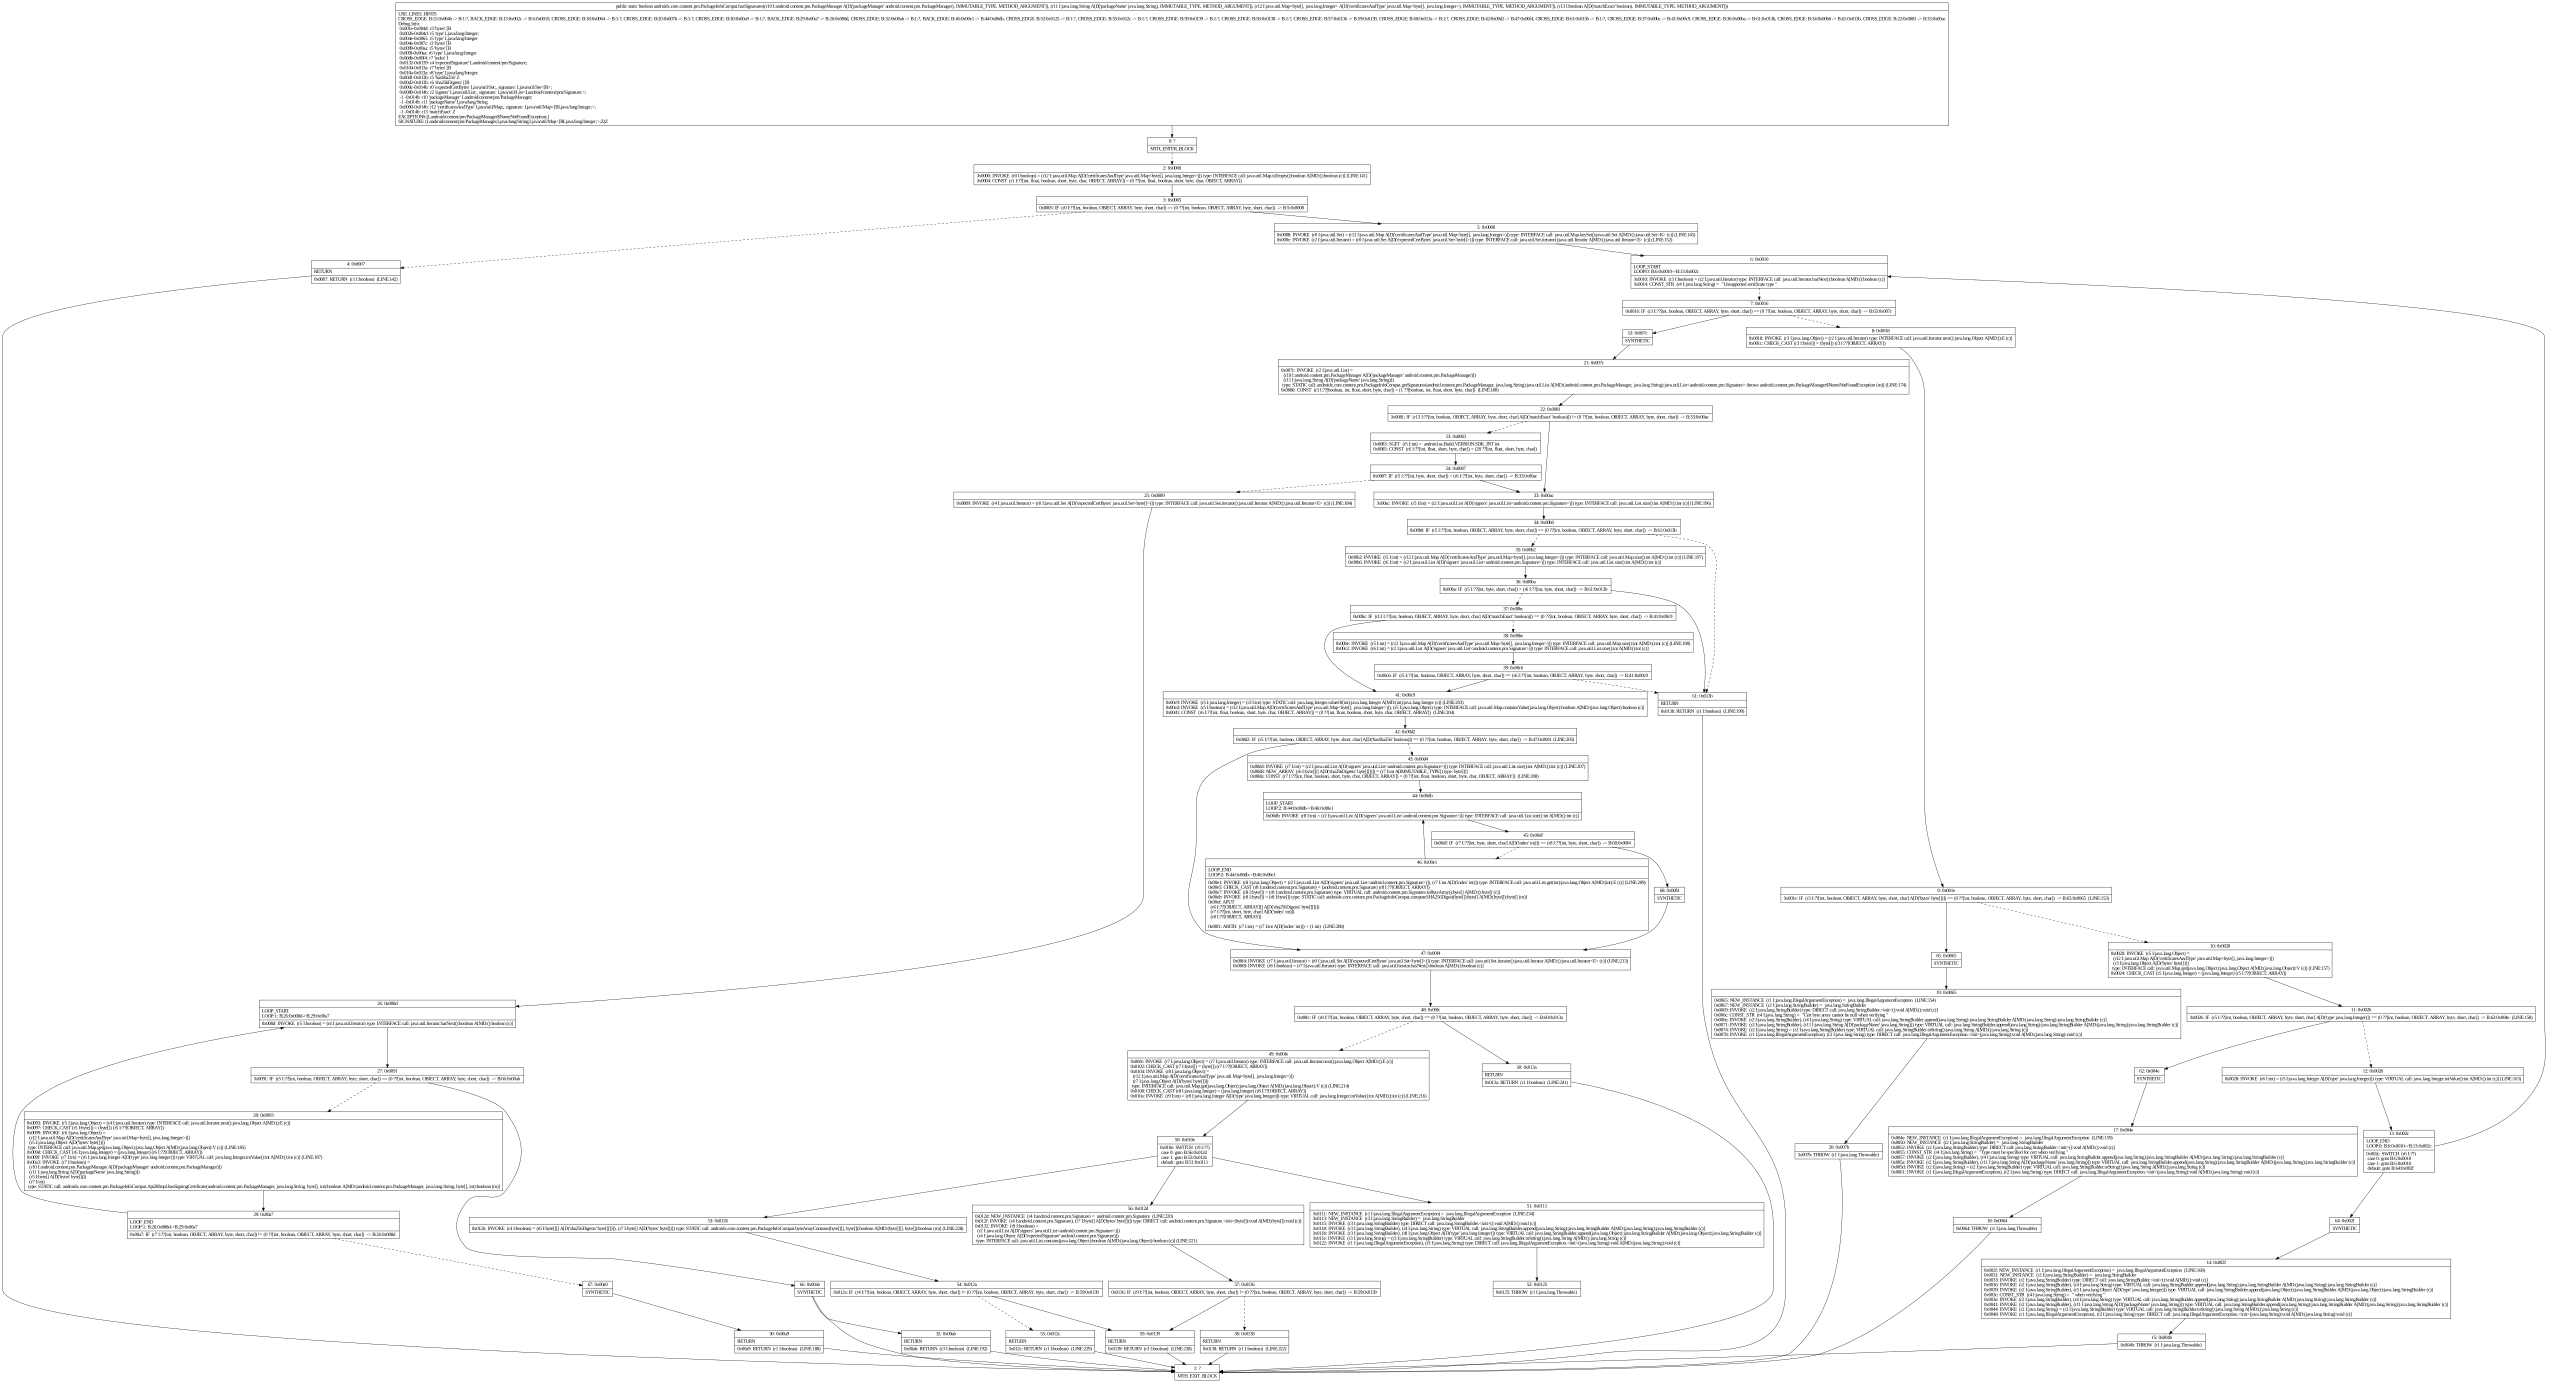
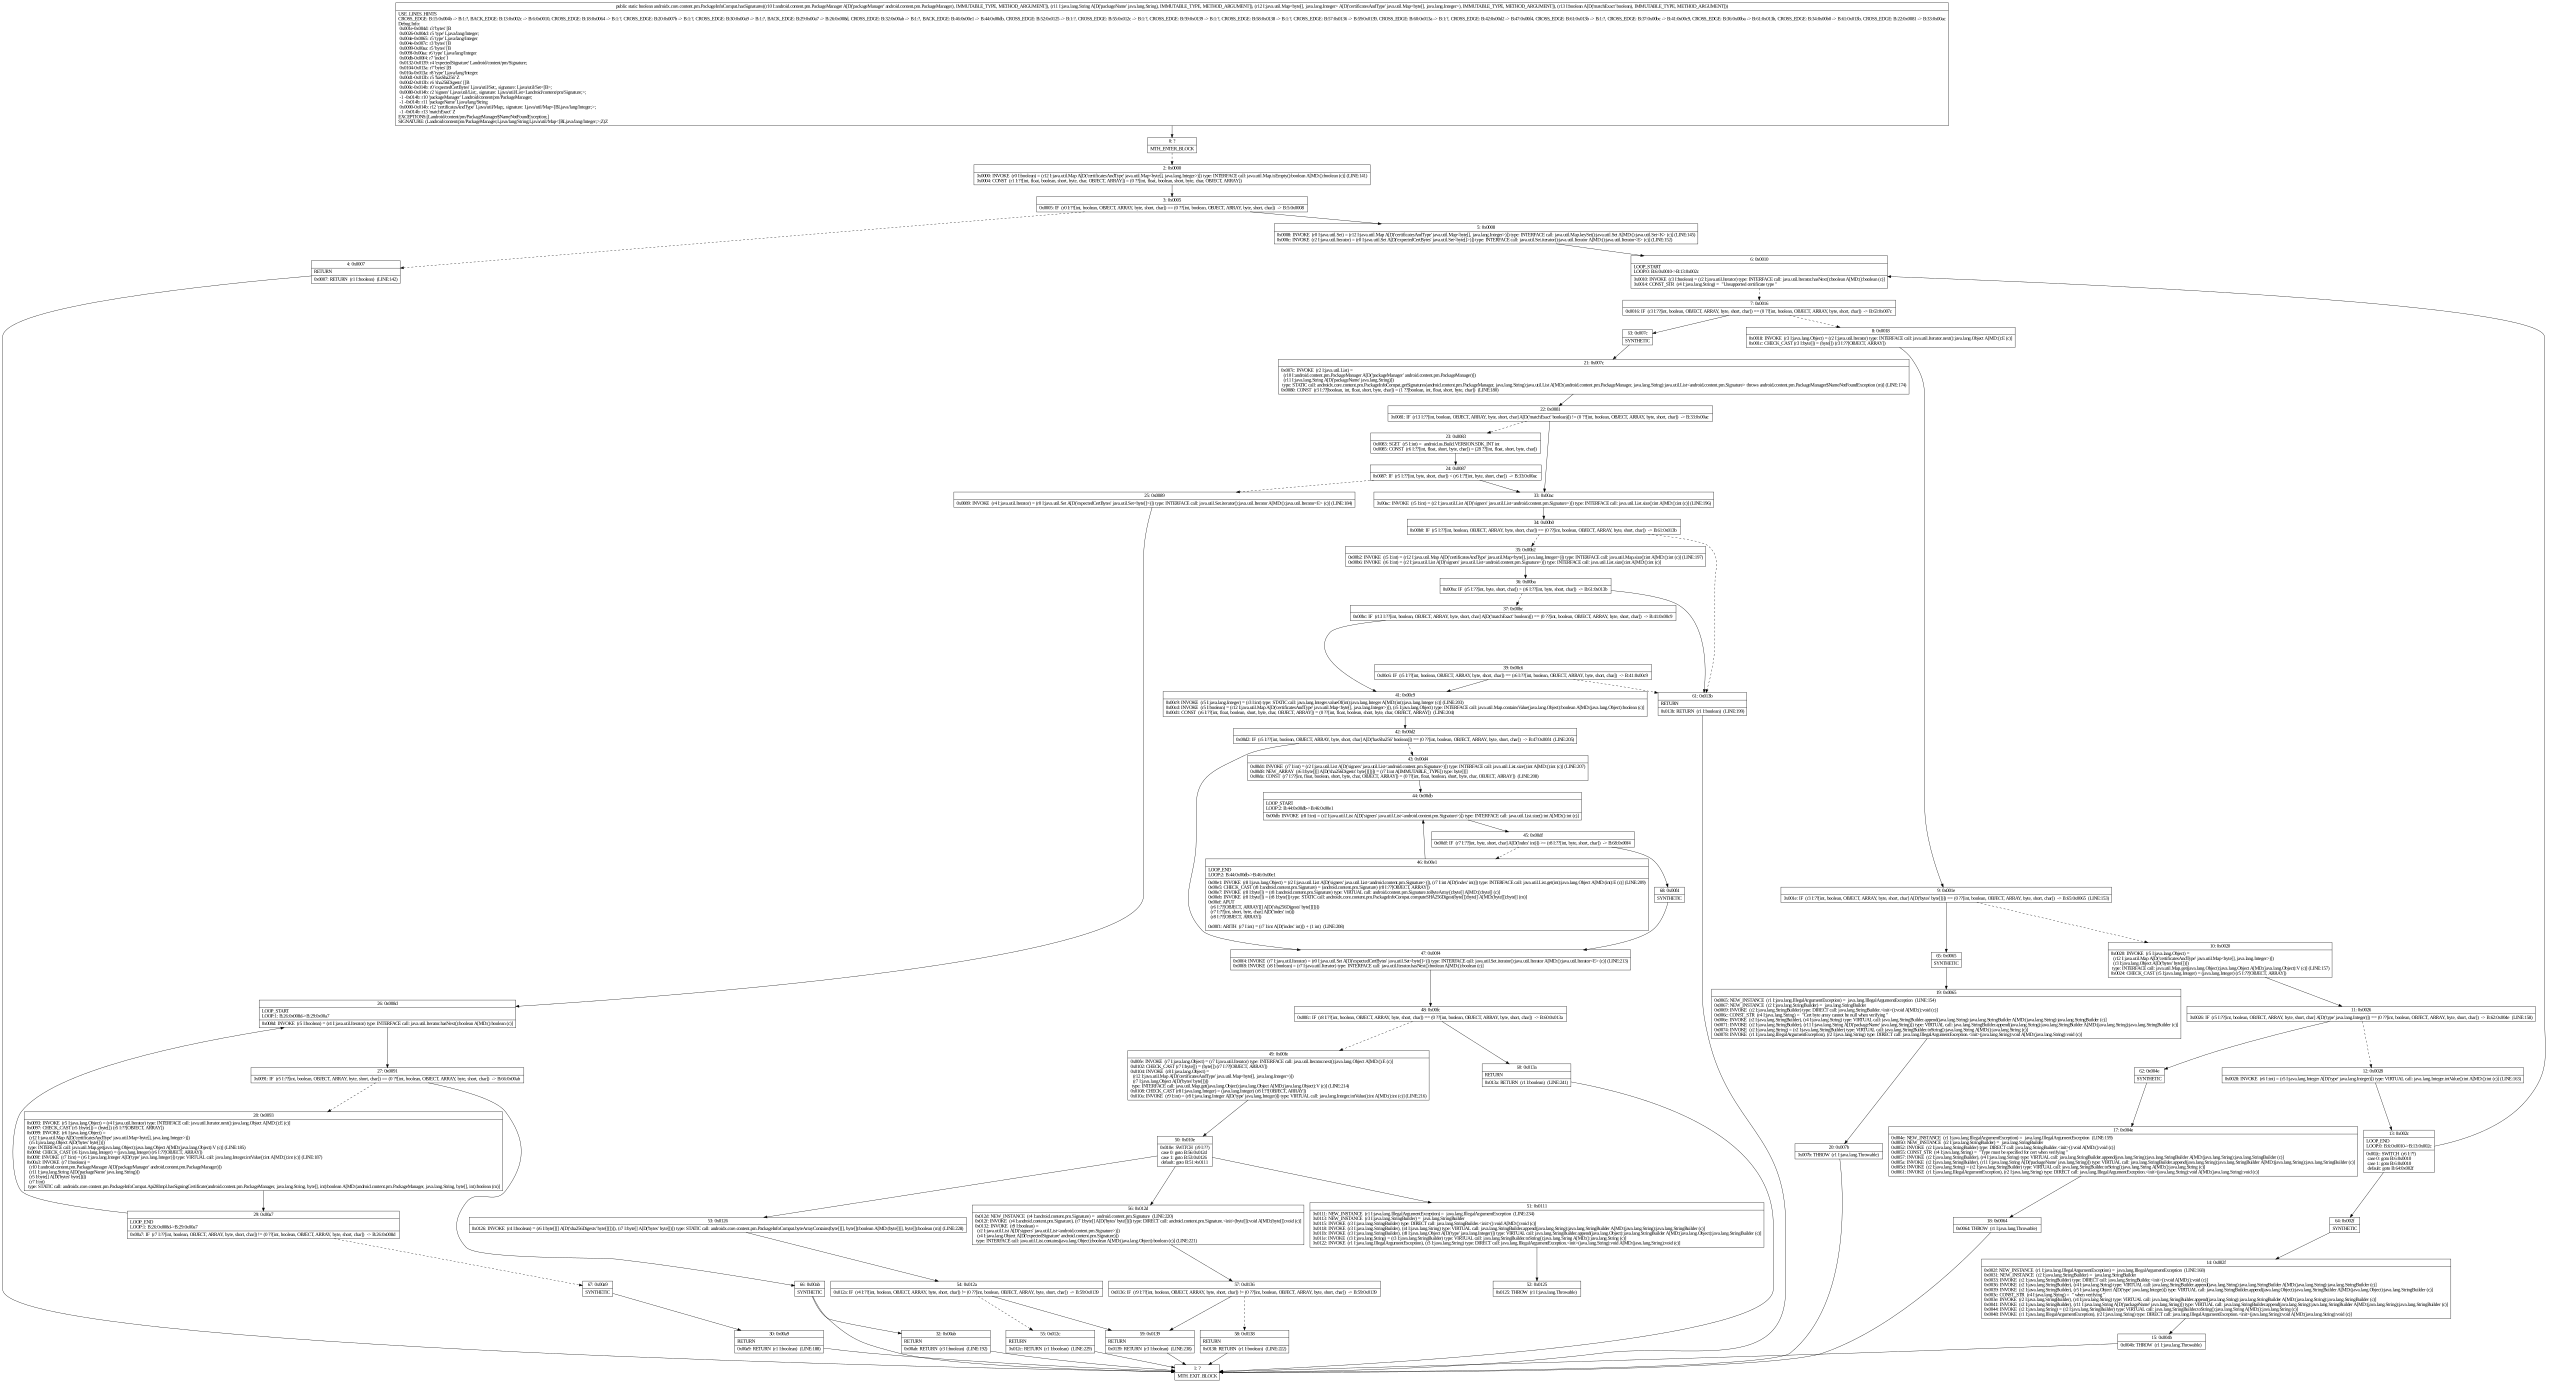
(1513, 642) -> none
(1185, 1162) -> (1185, 1162)
